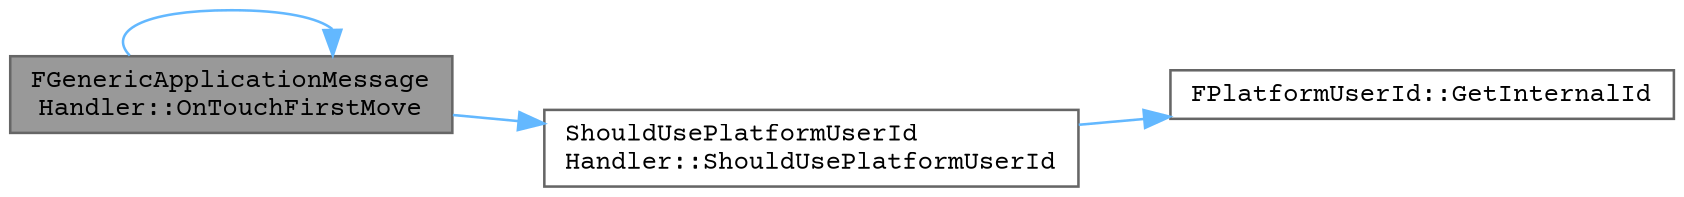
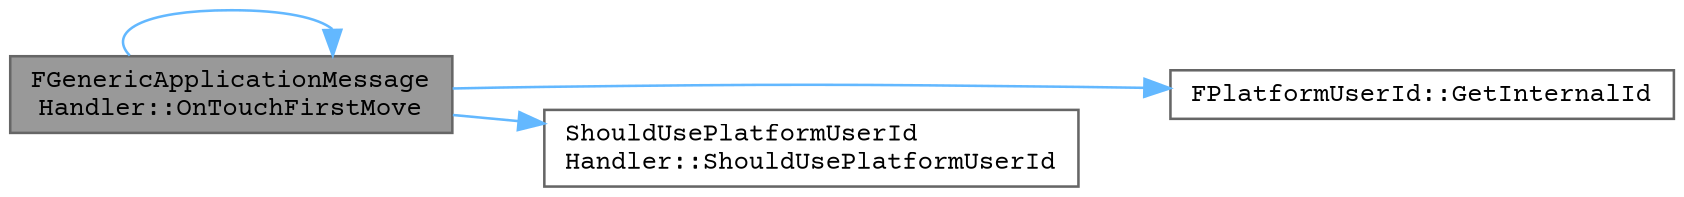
(1111, 122) -> (798, 85)
